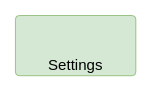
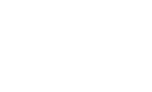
(75, 45) -> none
